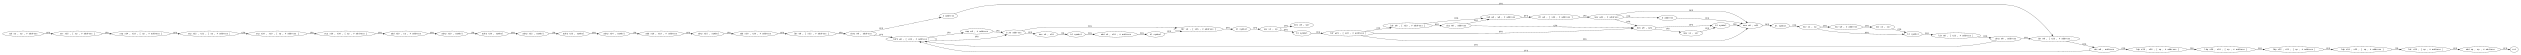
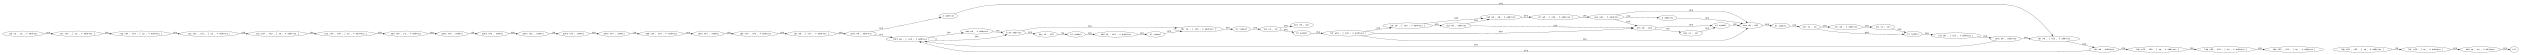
(2327, 50) -> none
